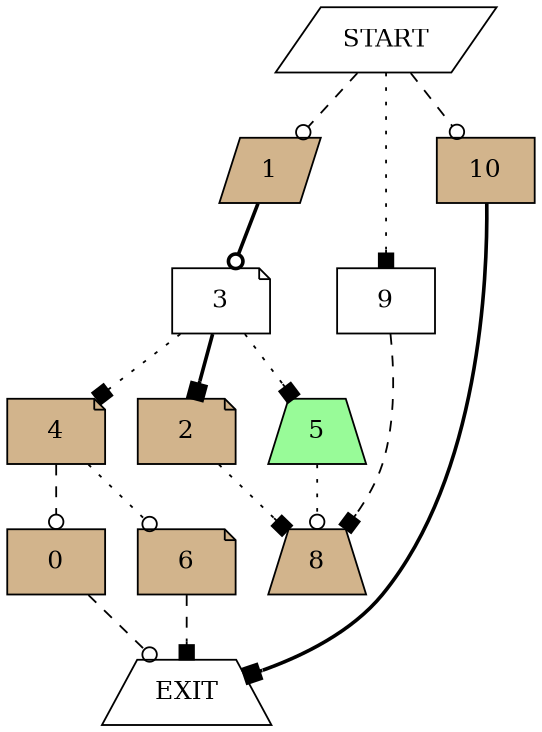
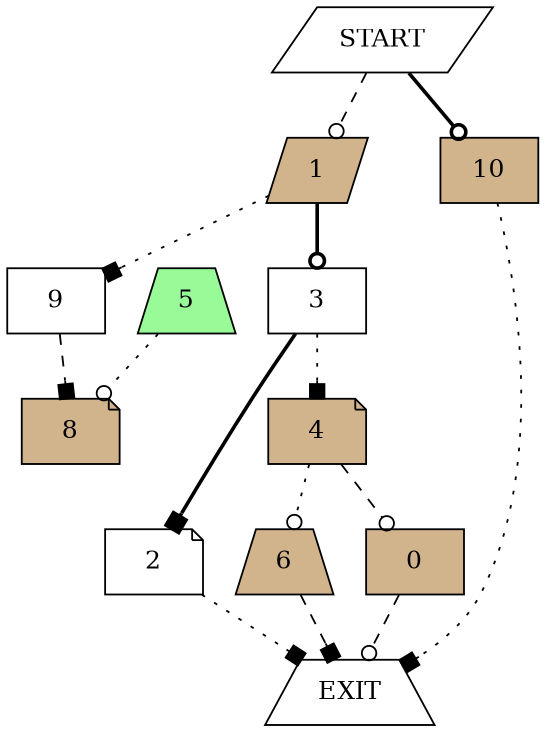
(432, 100) -> (431, 100)
(386, 161) -> (195, 231)
(221, 301) -> (317, 301)
(264, 359) -> none
(187, 431) -> (154, 562)
(446, 477) -> (519, 445)
(246, 491) -> (244, 622)
(187, 562) -> (285, 562)
(317, 562) -> (71, 431)
